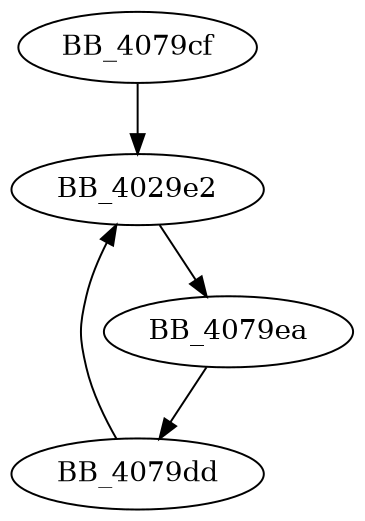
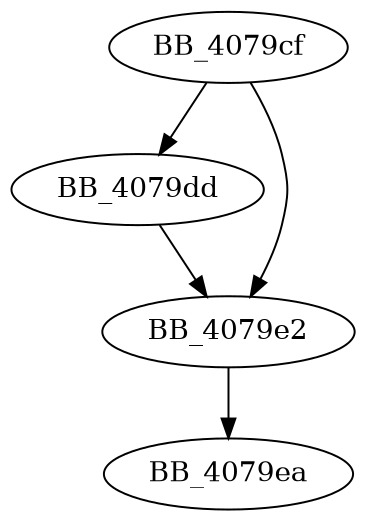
(138, 190) -> (228, 332)
(188, 395) -> (188, 110)
